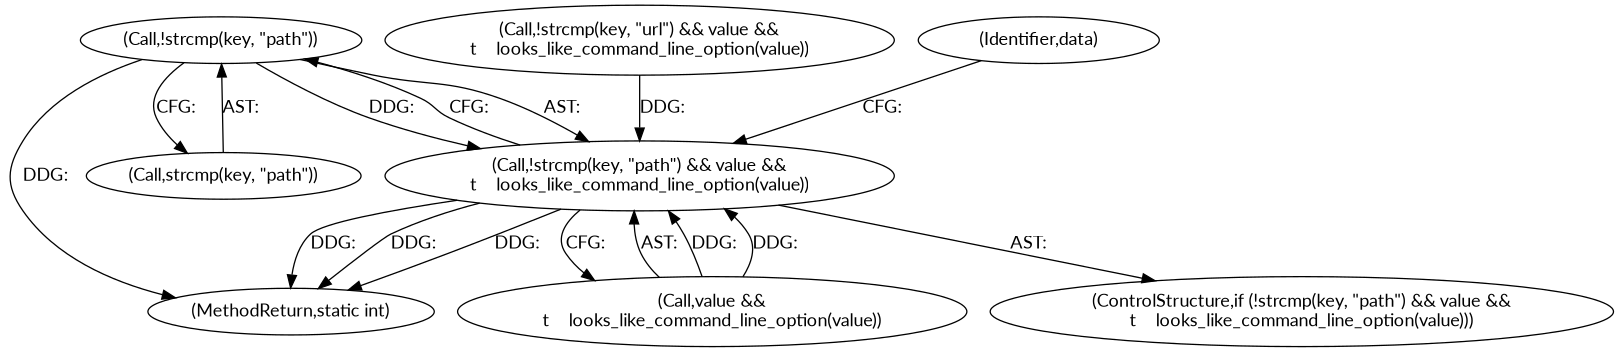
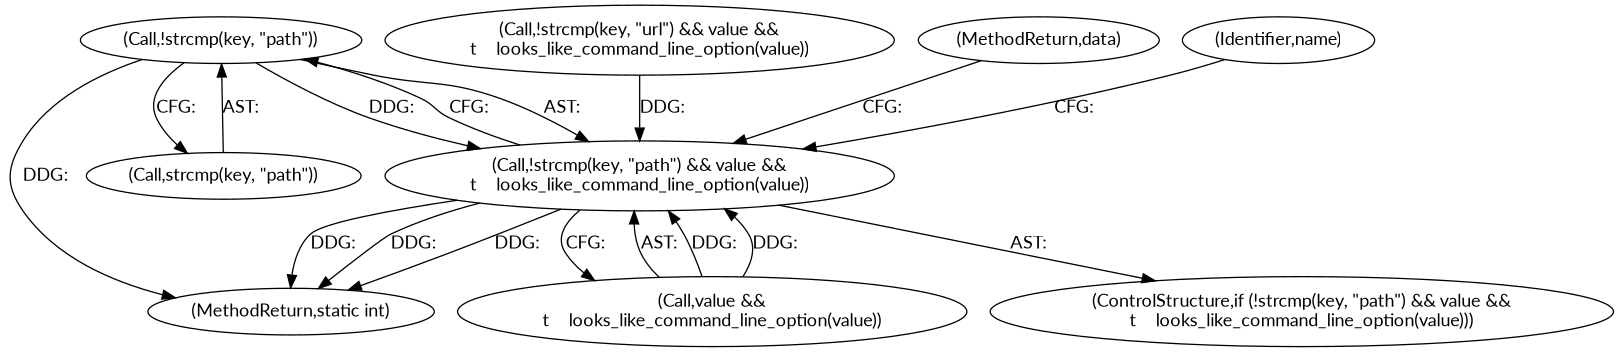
(1039, 40) -> (1039, 40)
none -> (1279, 40)
